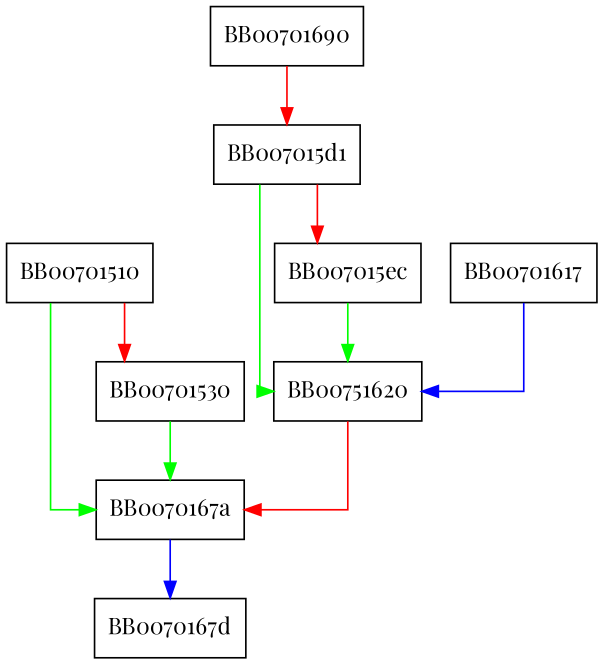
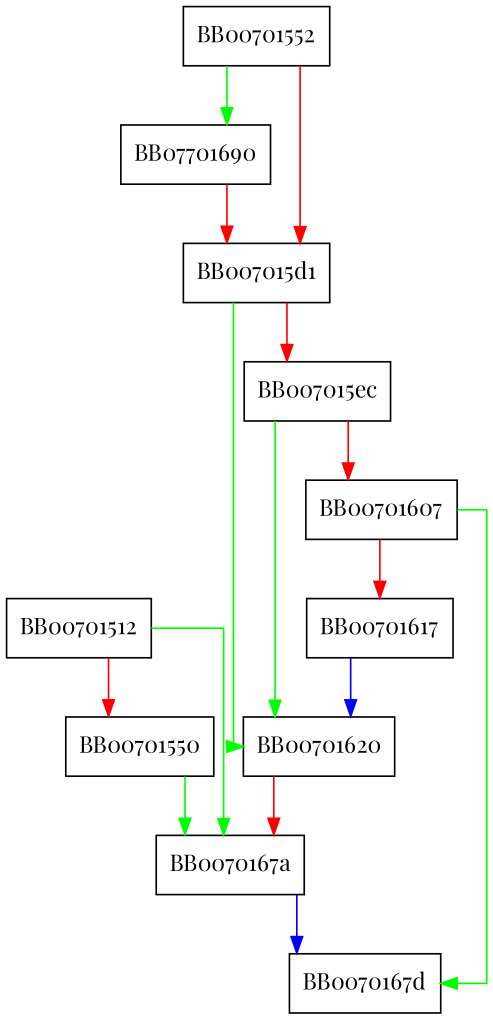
none -> (257, 36)
(287, 36) -> (196, 155)
(80, 273) -> (79, 628)
(170, 391) -> (140, 747)
(348, 391) -> (319, 747)
none -> (382, 510)
